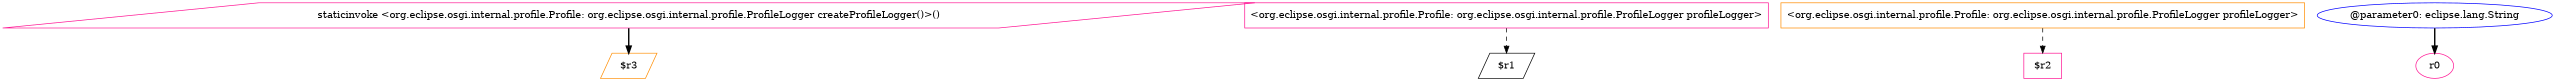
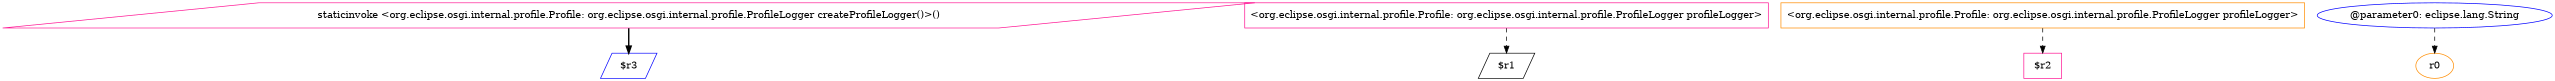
(2435, 37) -> (2435, 37)
(629, 66) -> (629, 66)
(2435, 66) -> (2435, 66)
